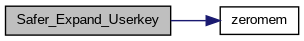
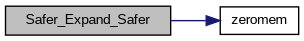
(88, 21) -> (88, 21)
